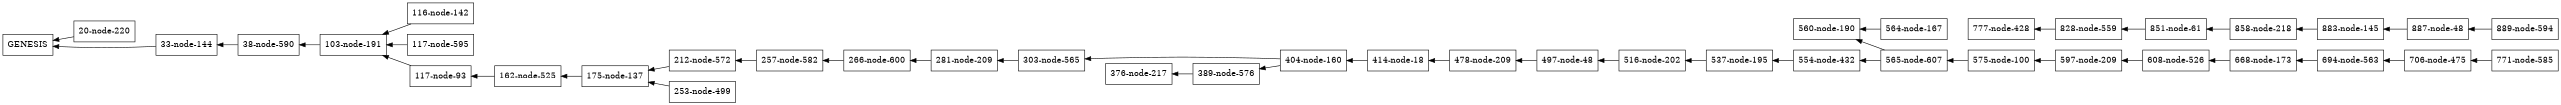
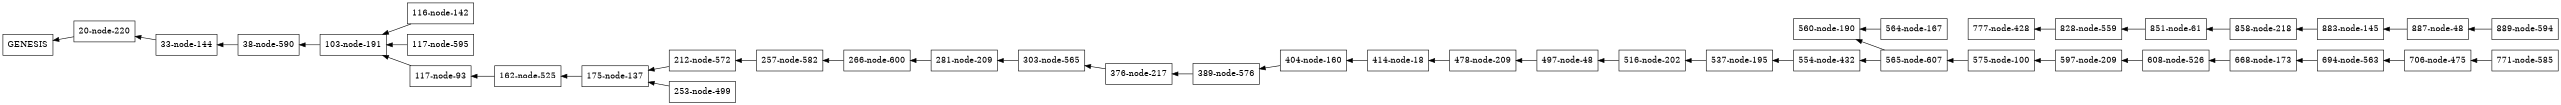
(107, 48) -> (148, 39)
(1185, 57) -> (1098, 68)
